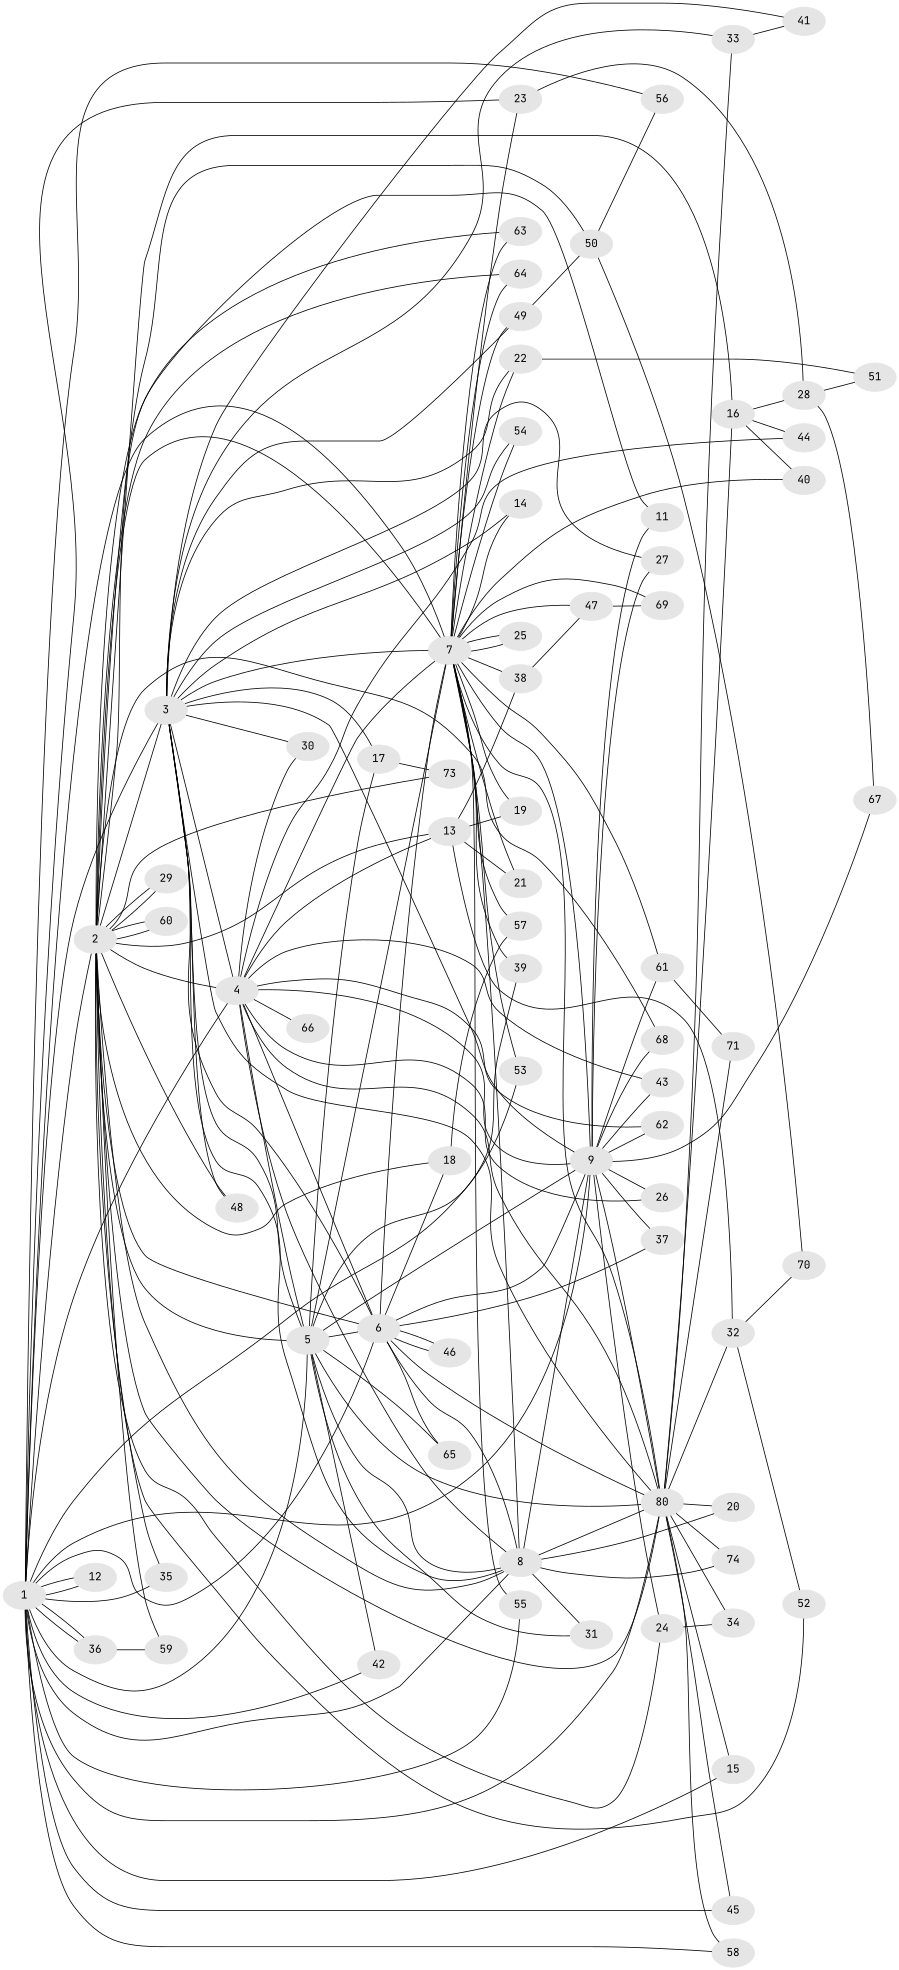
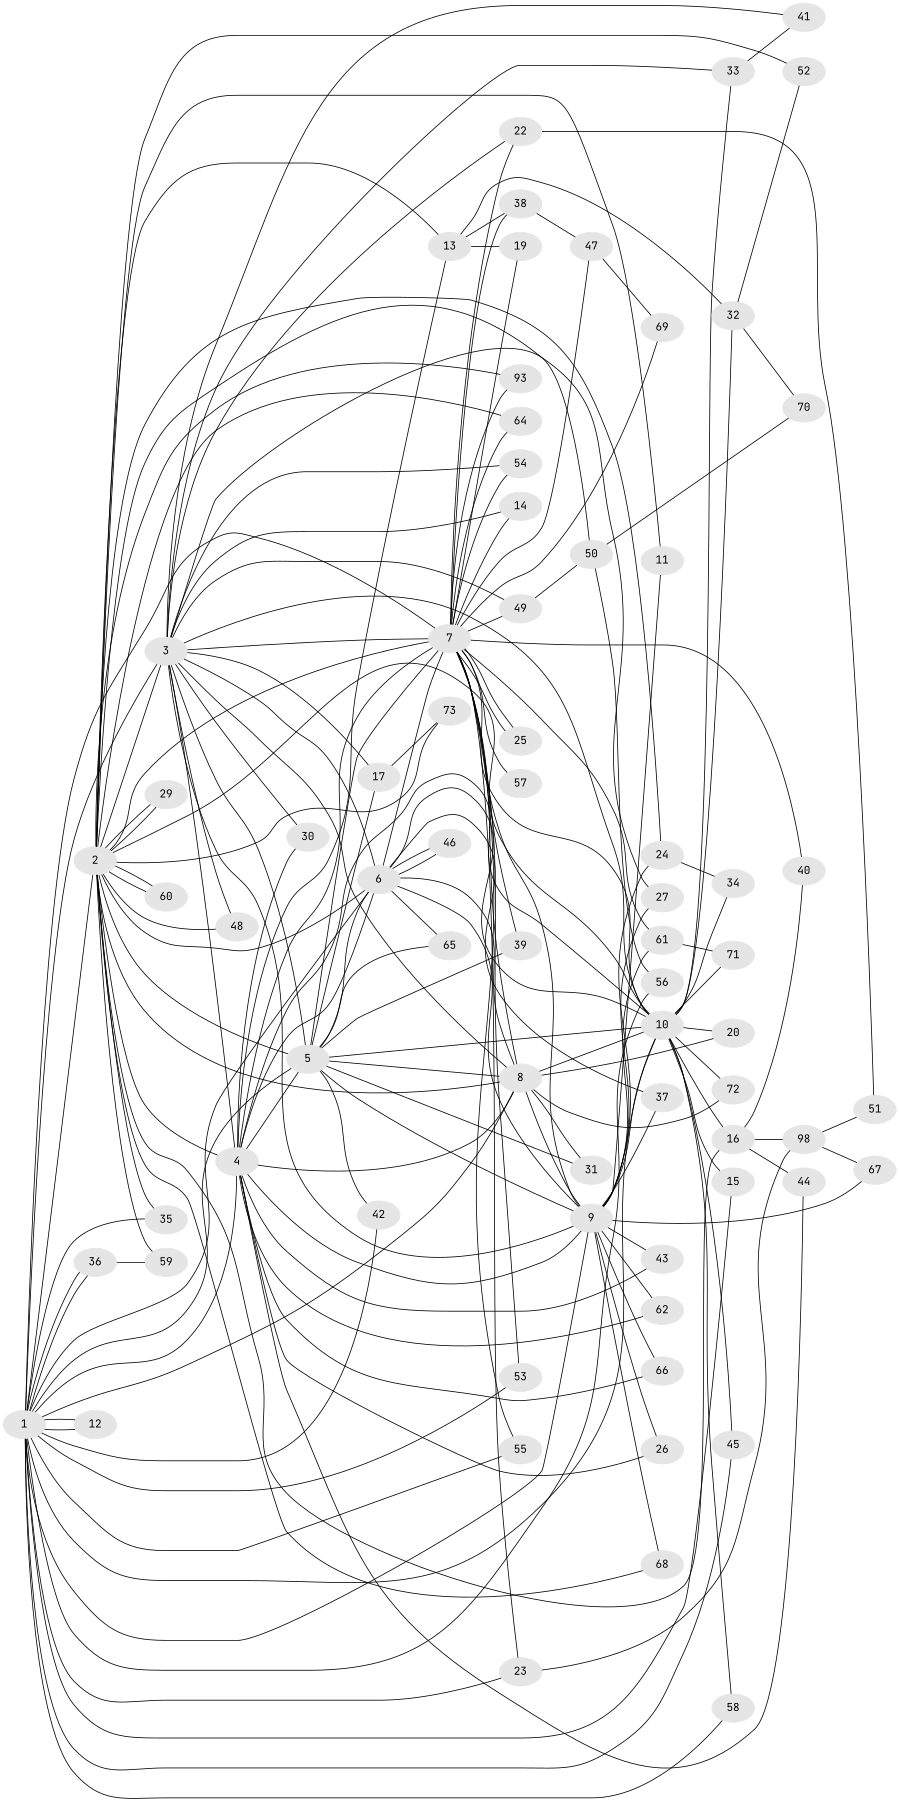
(521, 232) -> (521, 379)
(804, 395) -> (804, 1140)
(521, 884) -> none
(450, 1161) -> none
none -> (629, 1305)
(662, 1503) -> (662, 1025)
(733, 1560) -> (733, 1090)
